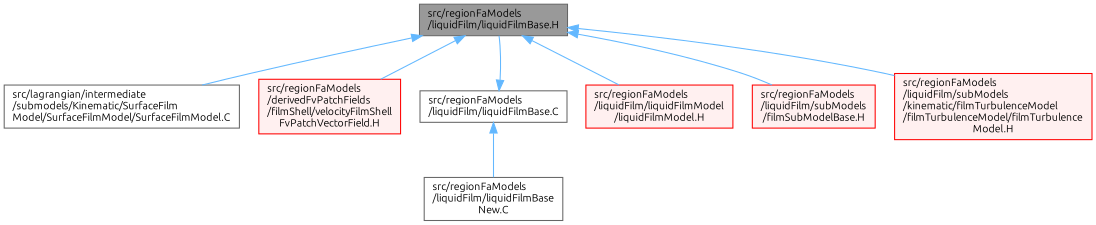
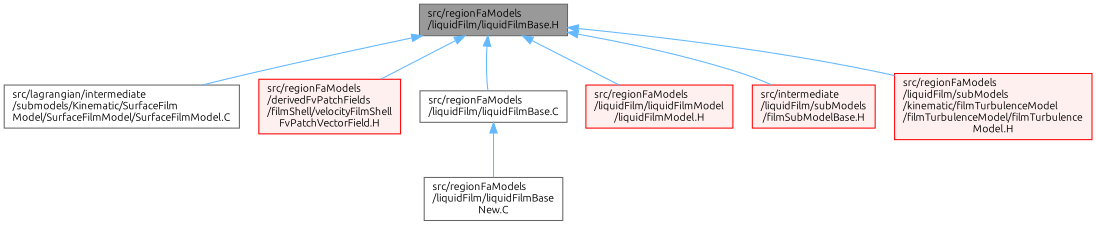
(501, 58) -> (486, 69)
(814, 107) -> (814, 107)
